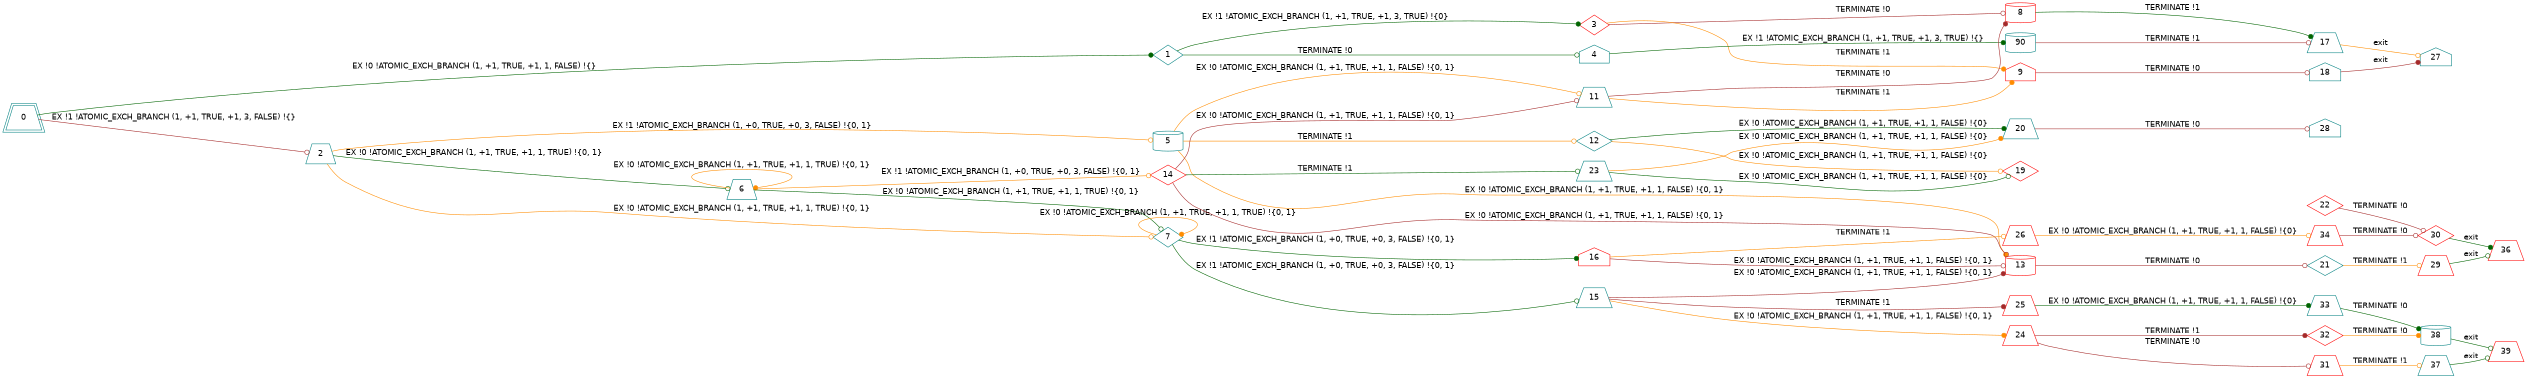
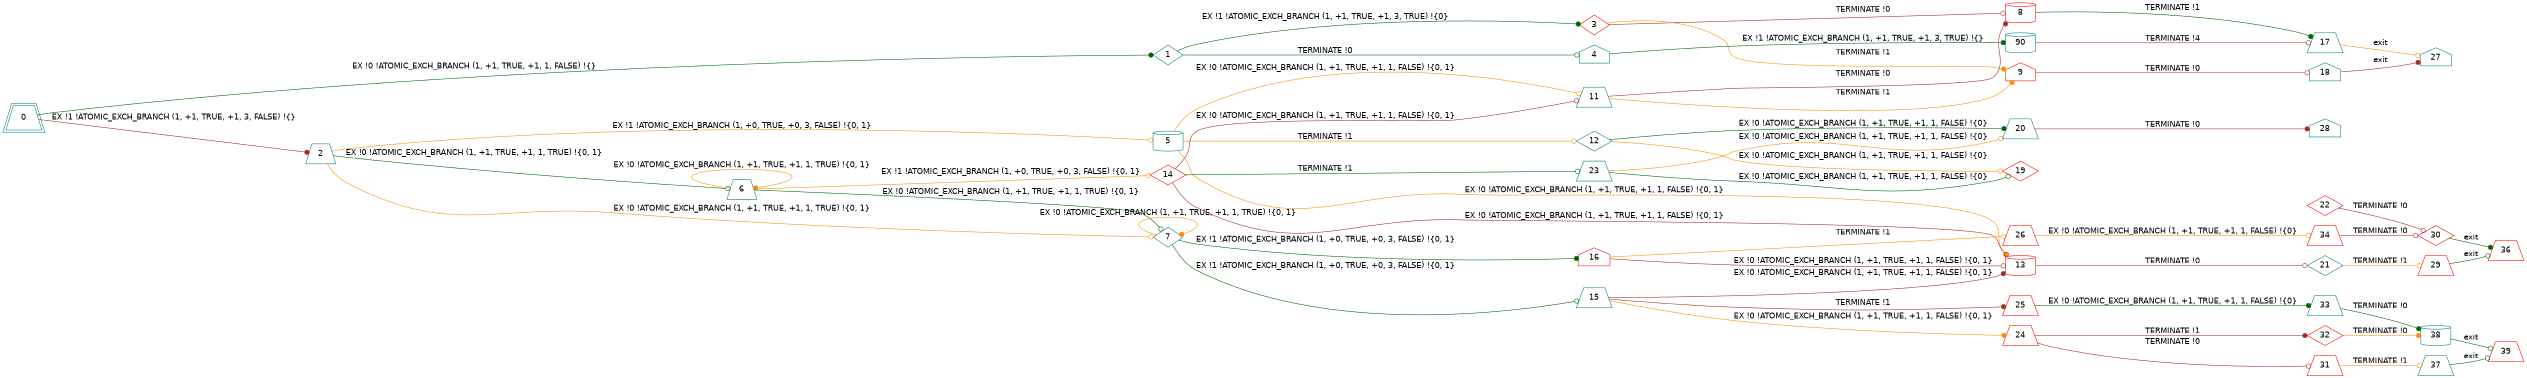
(2173, 39) -> (2173, 39)
(2170, 129) -> (2170, 129)
(172, 136) -> (172, 136)
(1803, 143) -> (1803, 143)
